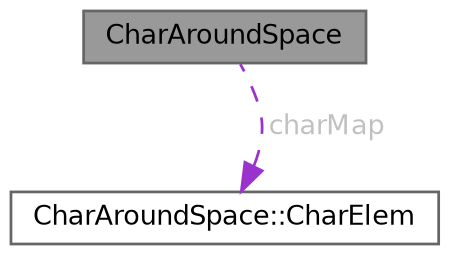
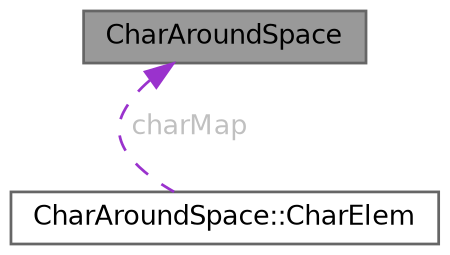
(261, 113) -> (122, 142)
